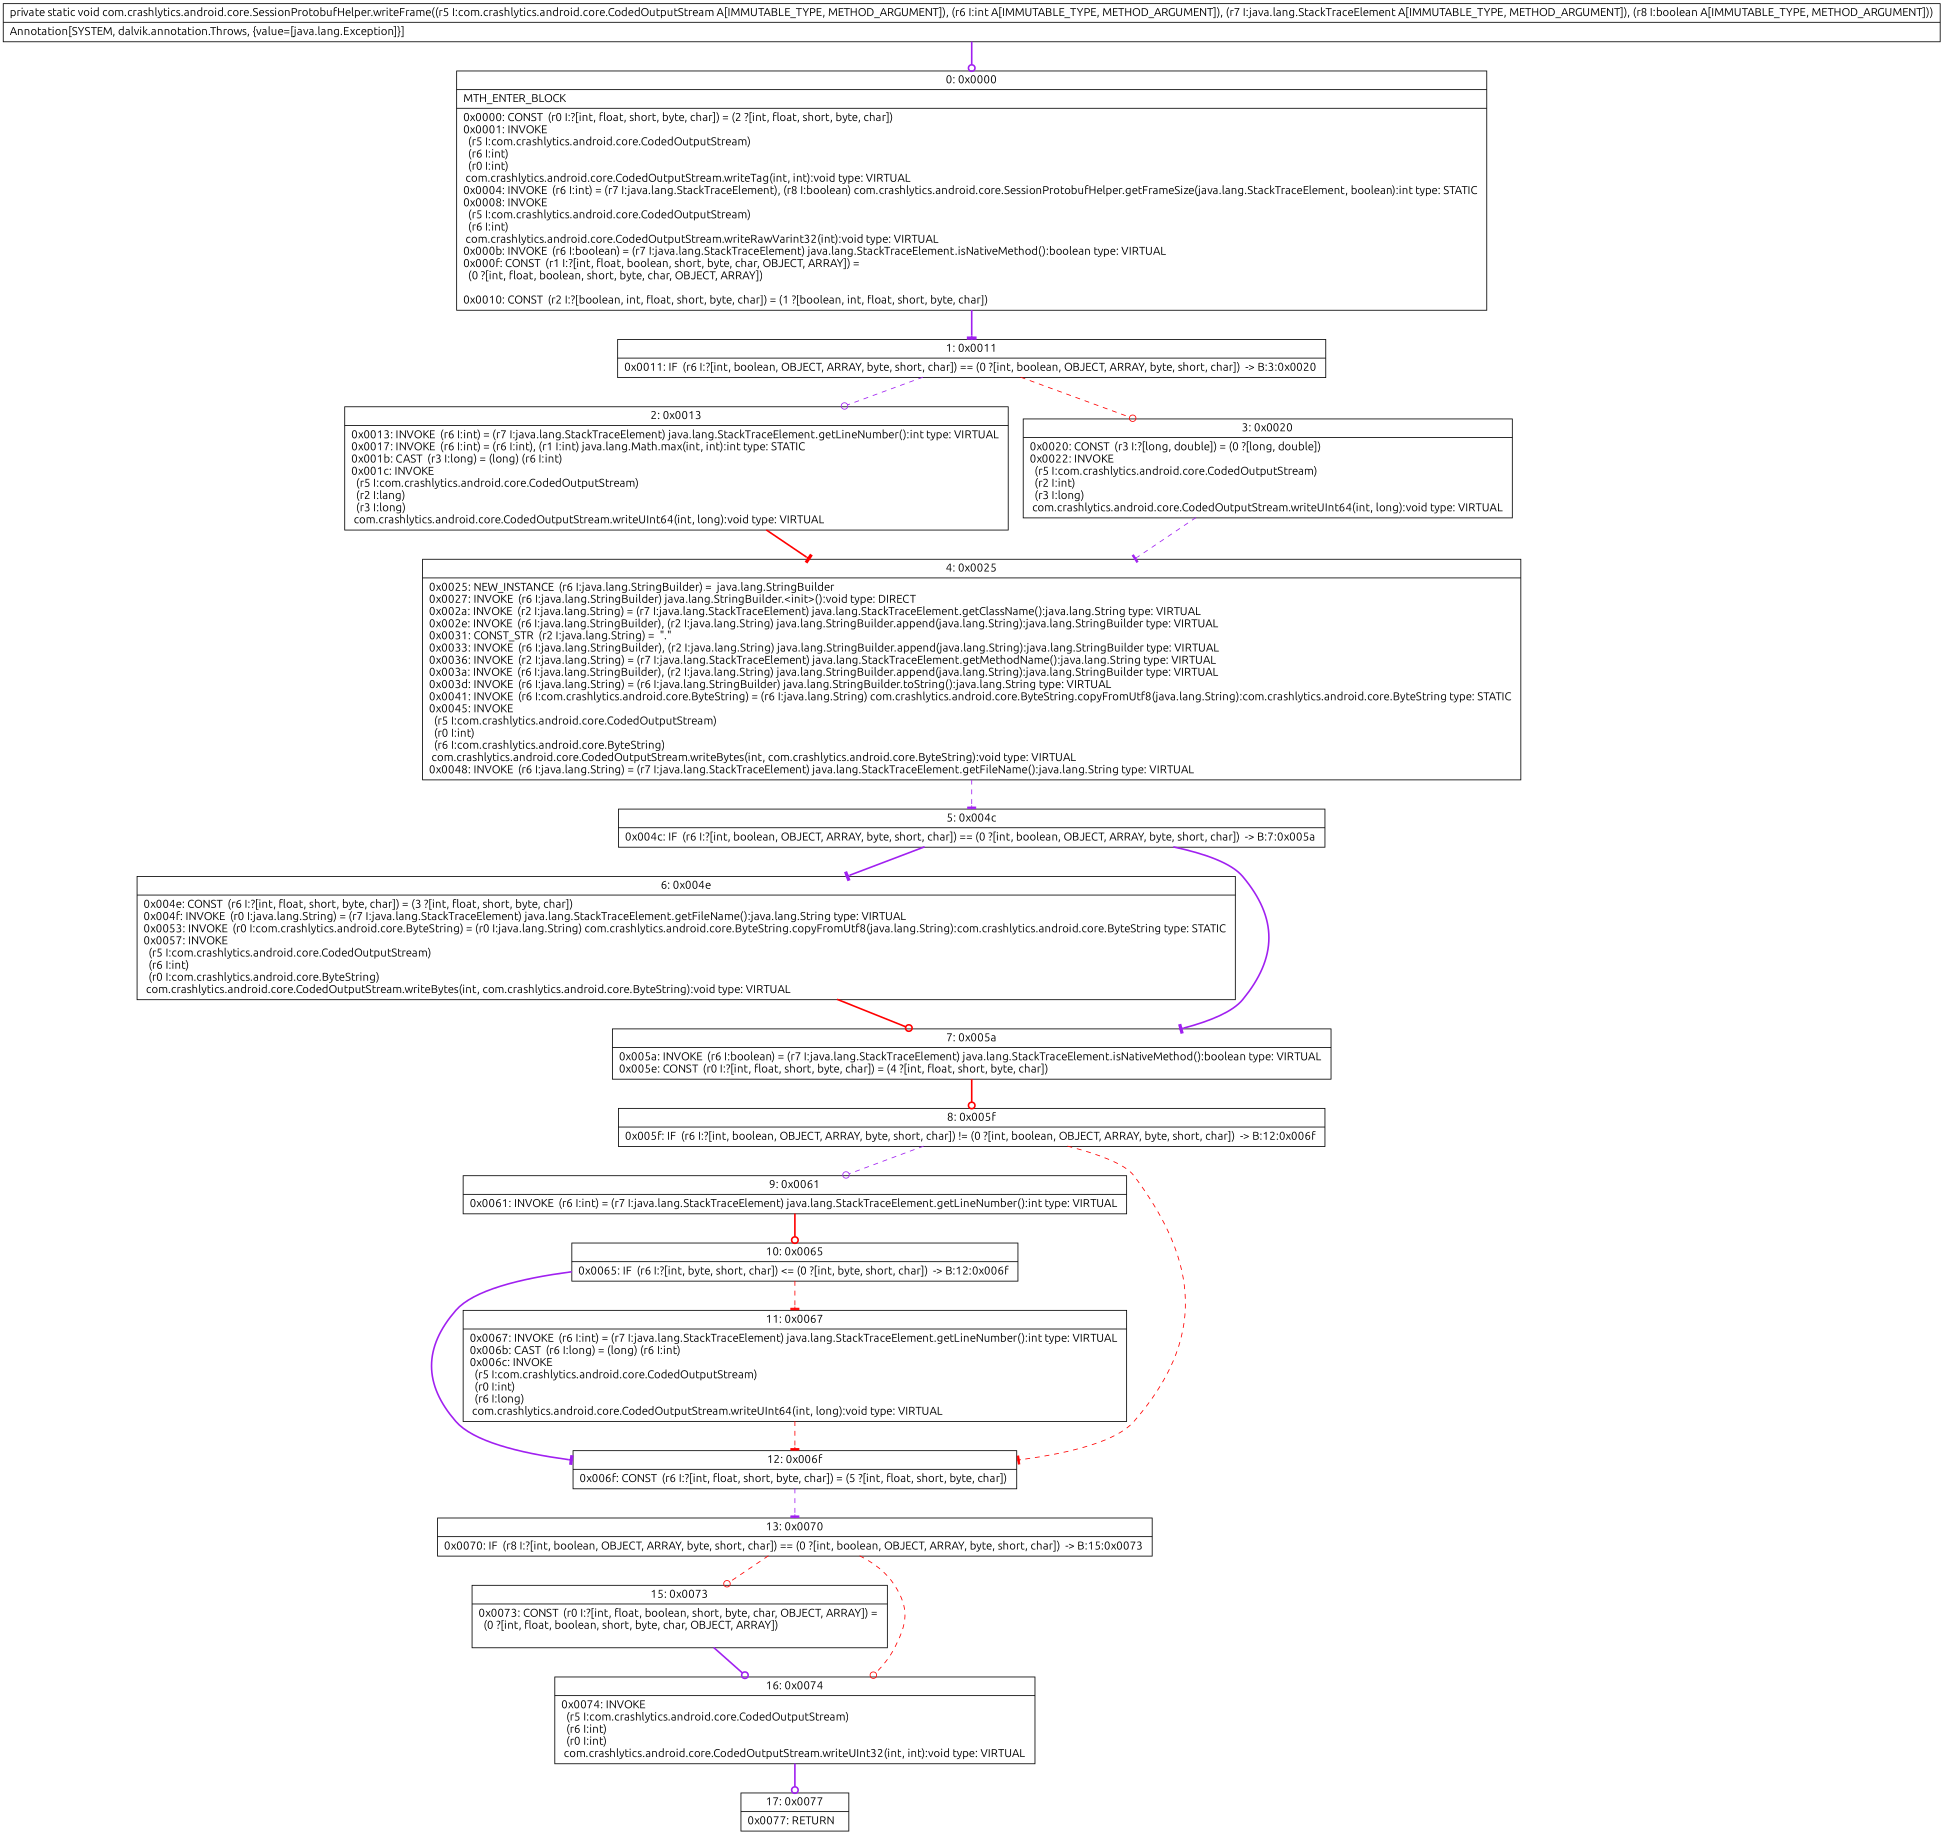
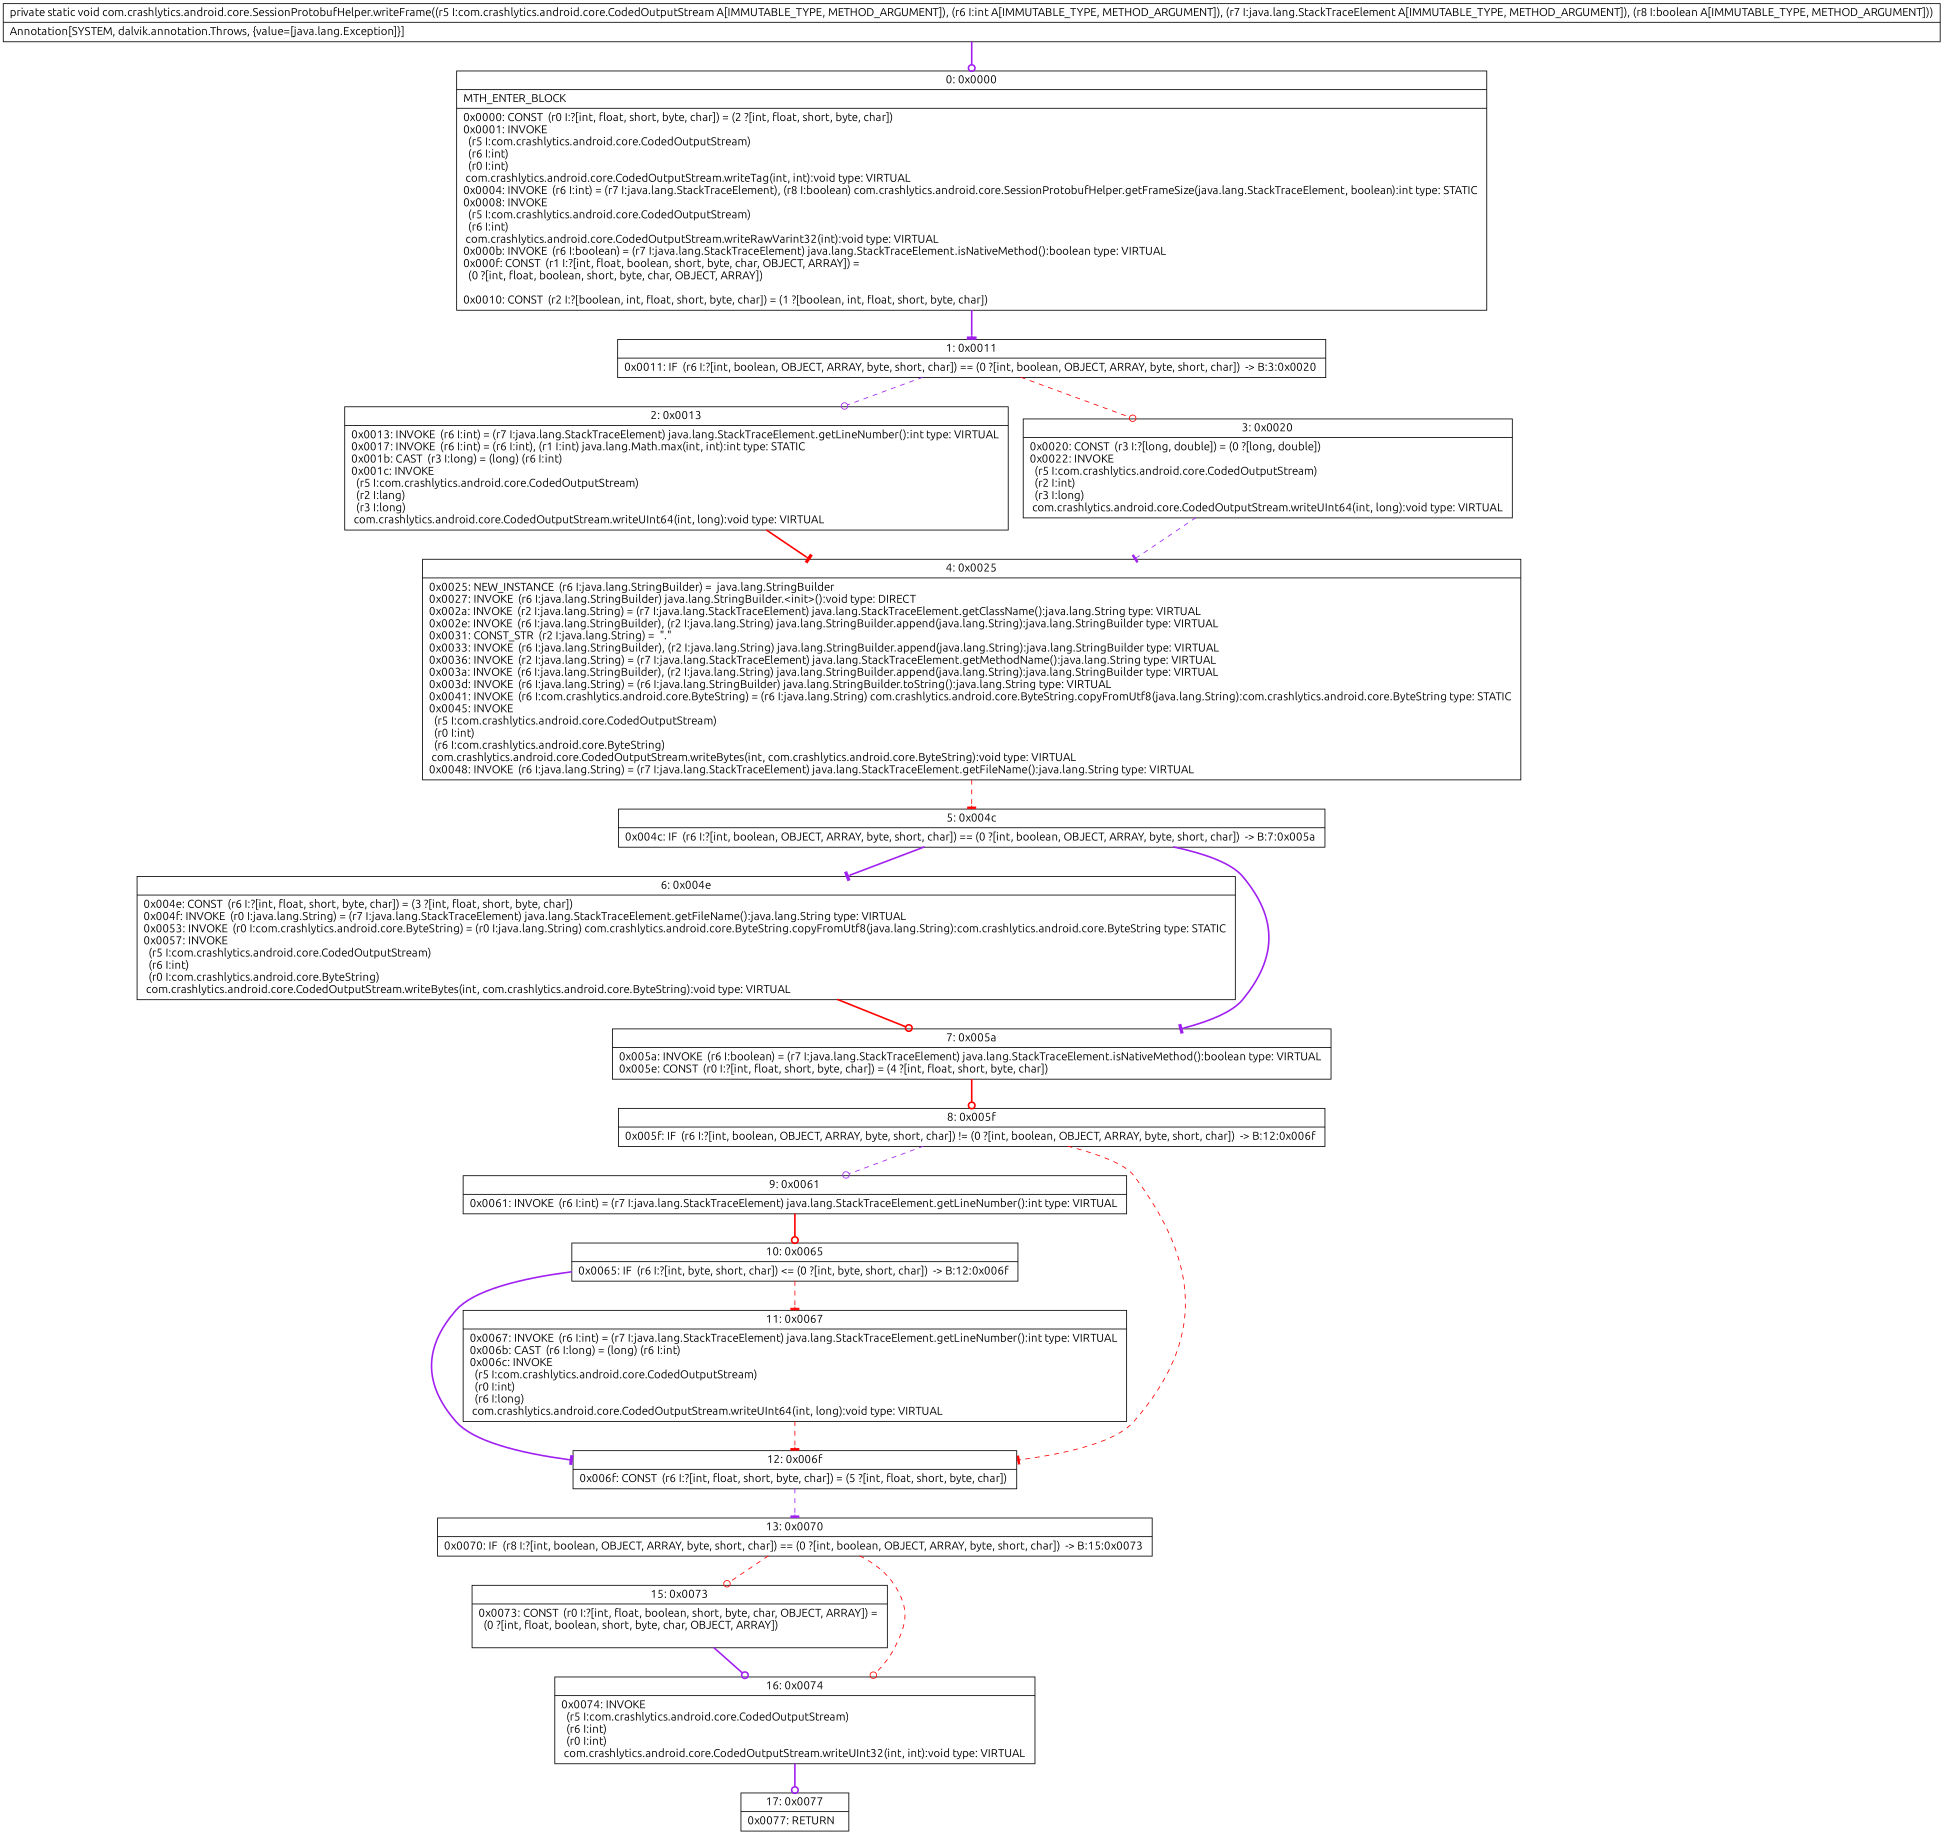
(972, 792) -> (972, 792)
